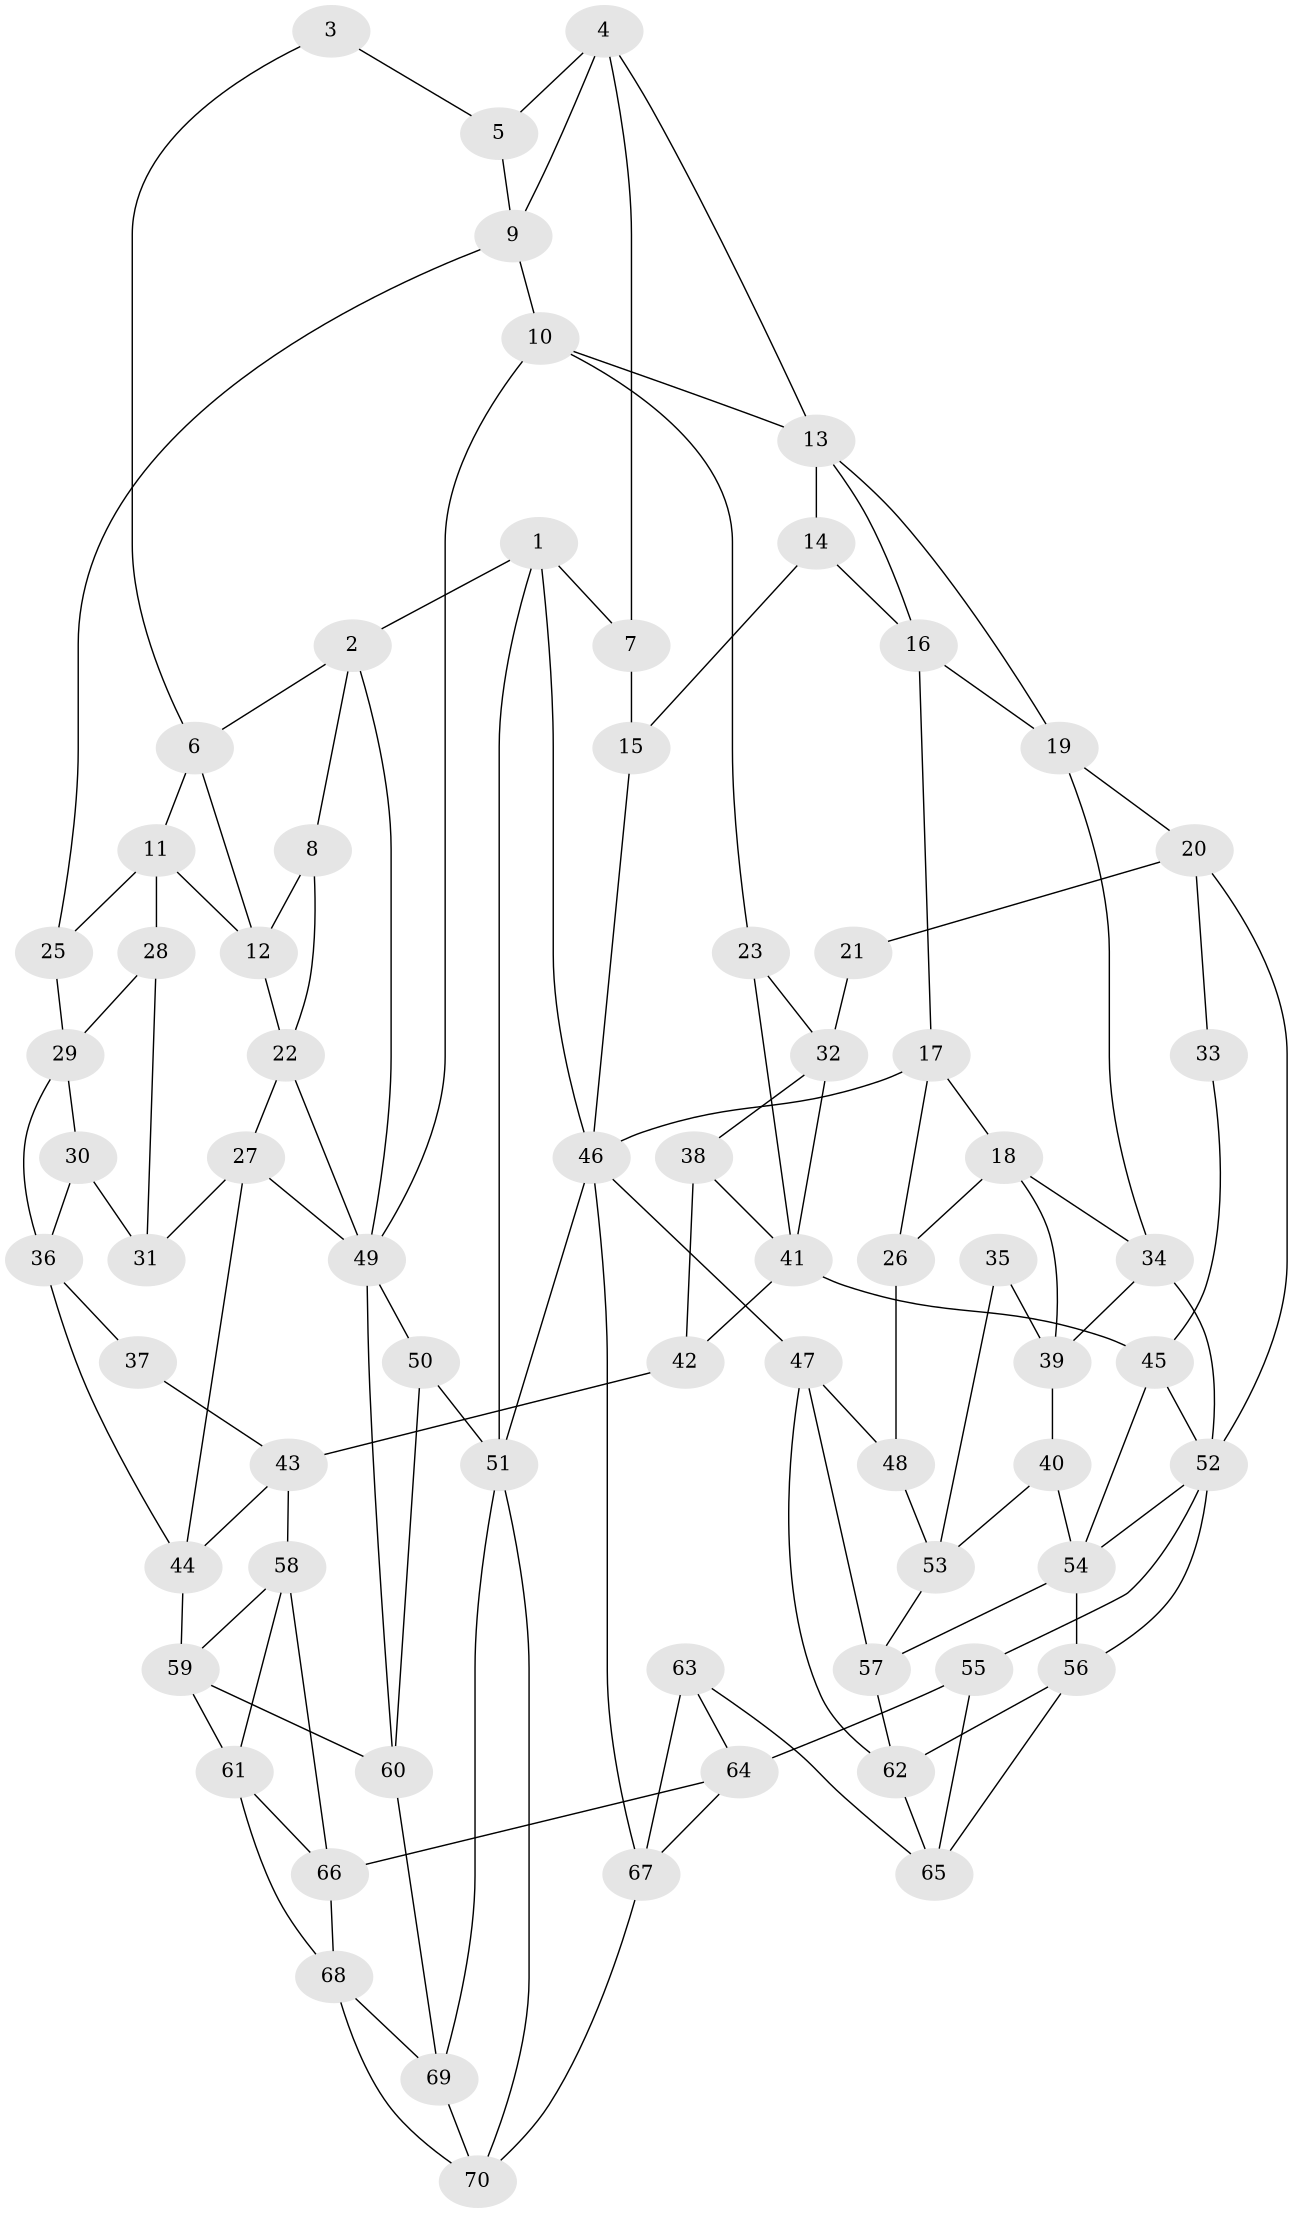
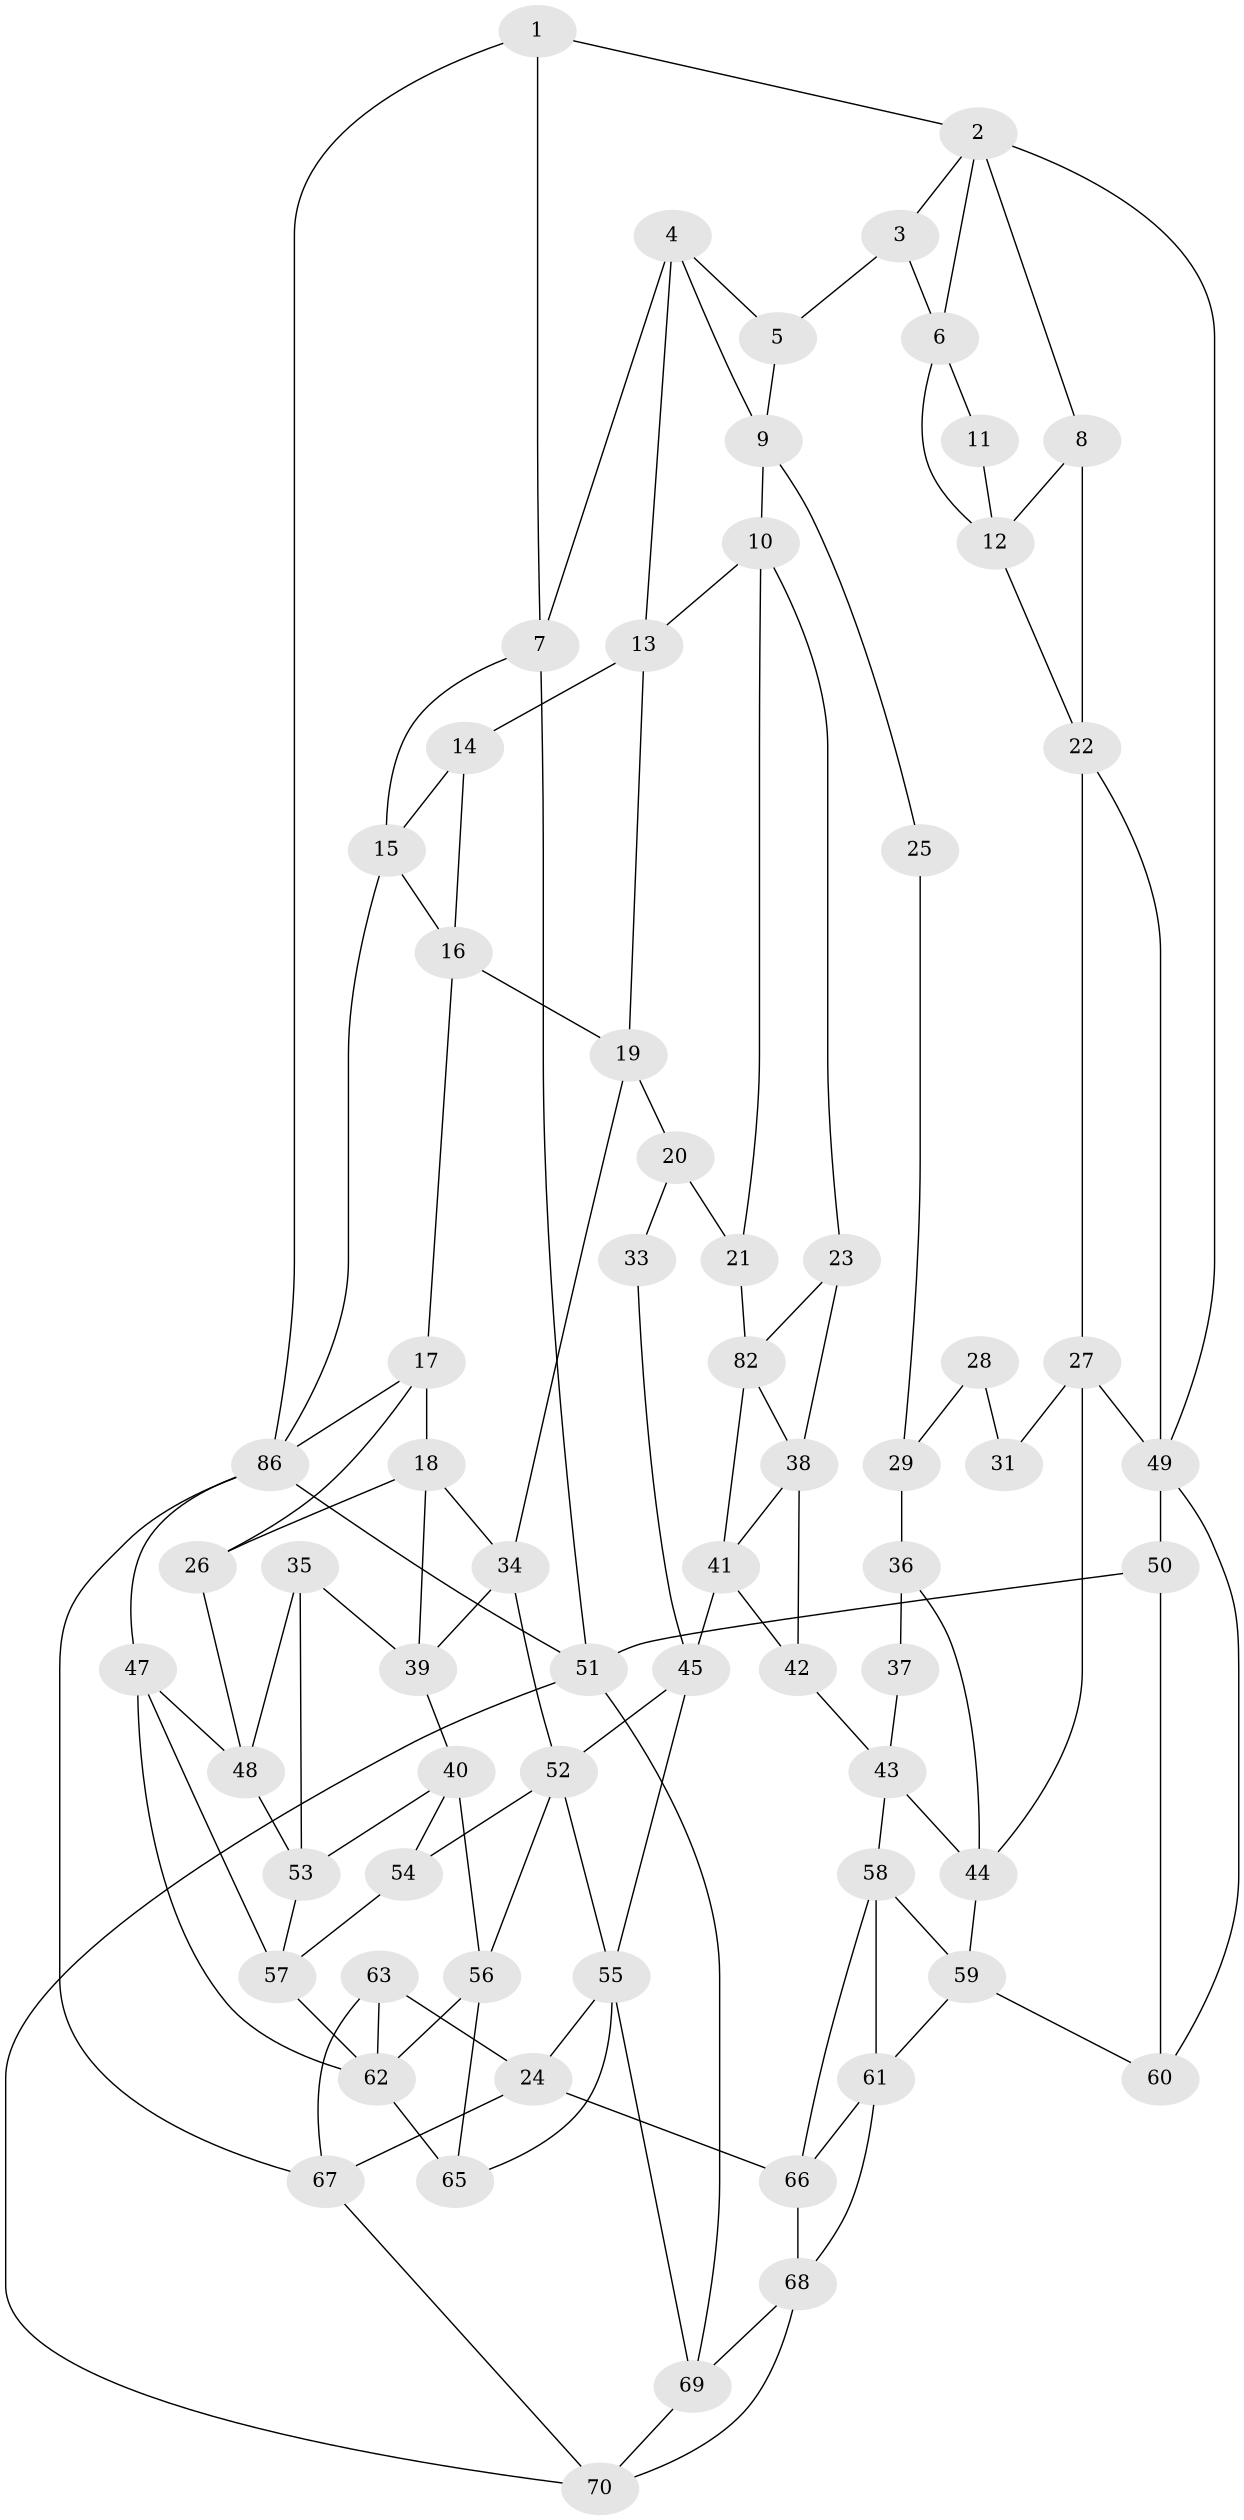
none -> (939, 185)
(878, 539) -> (420, 902)
(445, 796) -> (759, 902)
(105, 902) -> none
(156, 902) -> none
(499, 1002) -> (545, 1158)
(829, 1055) -> (747, 1362)
(774, 1119) -> (821, 1362)
(1287, 1155) -> none
(78, 1158) -> none
(592, 1158) -> (270, 1465)
(1116, 1465) -> (651, 1823)
(1077, 1610) -> (469, 1874)
none -> (273, 1670)
(814, 1768) -> (378, 2028)
(740, 1772) -> (533, 2079)
(417, 1926) -> (652, 2182)
